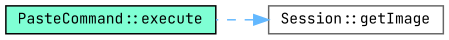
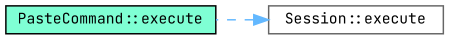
(356, 20) -> (356, 20)
